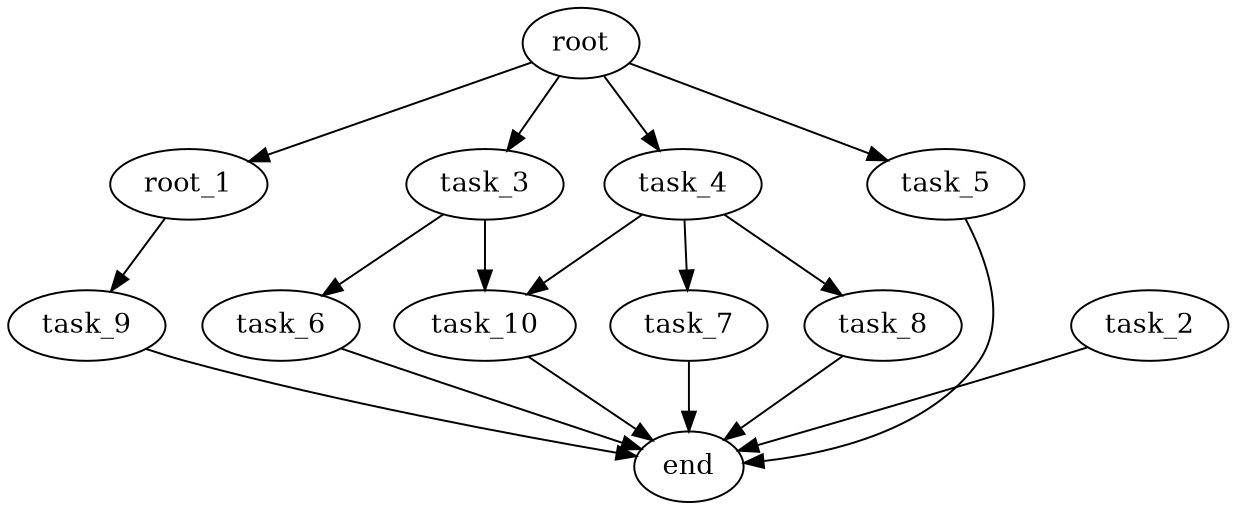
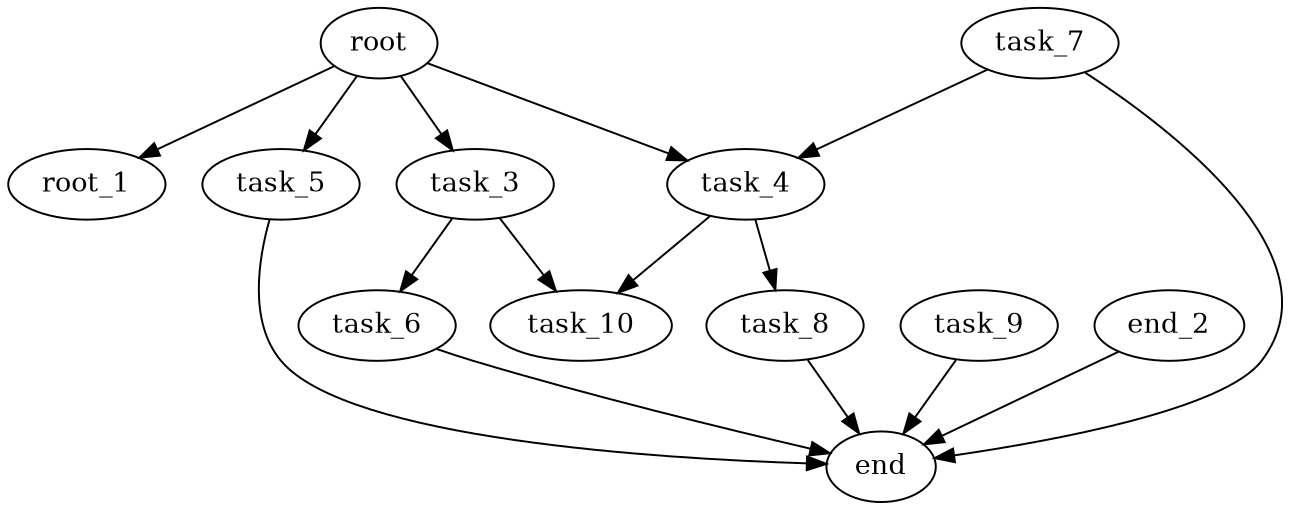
(686, 245) -> (902, 110)
(144, 247) -> none
(1150, 326) -> (1169, 326)
(582, 393) -> none
